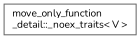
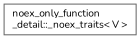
(70, 19) -> (70, 19)
